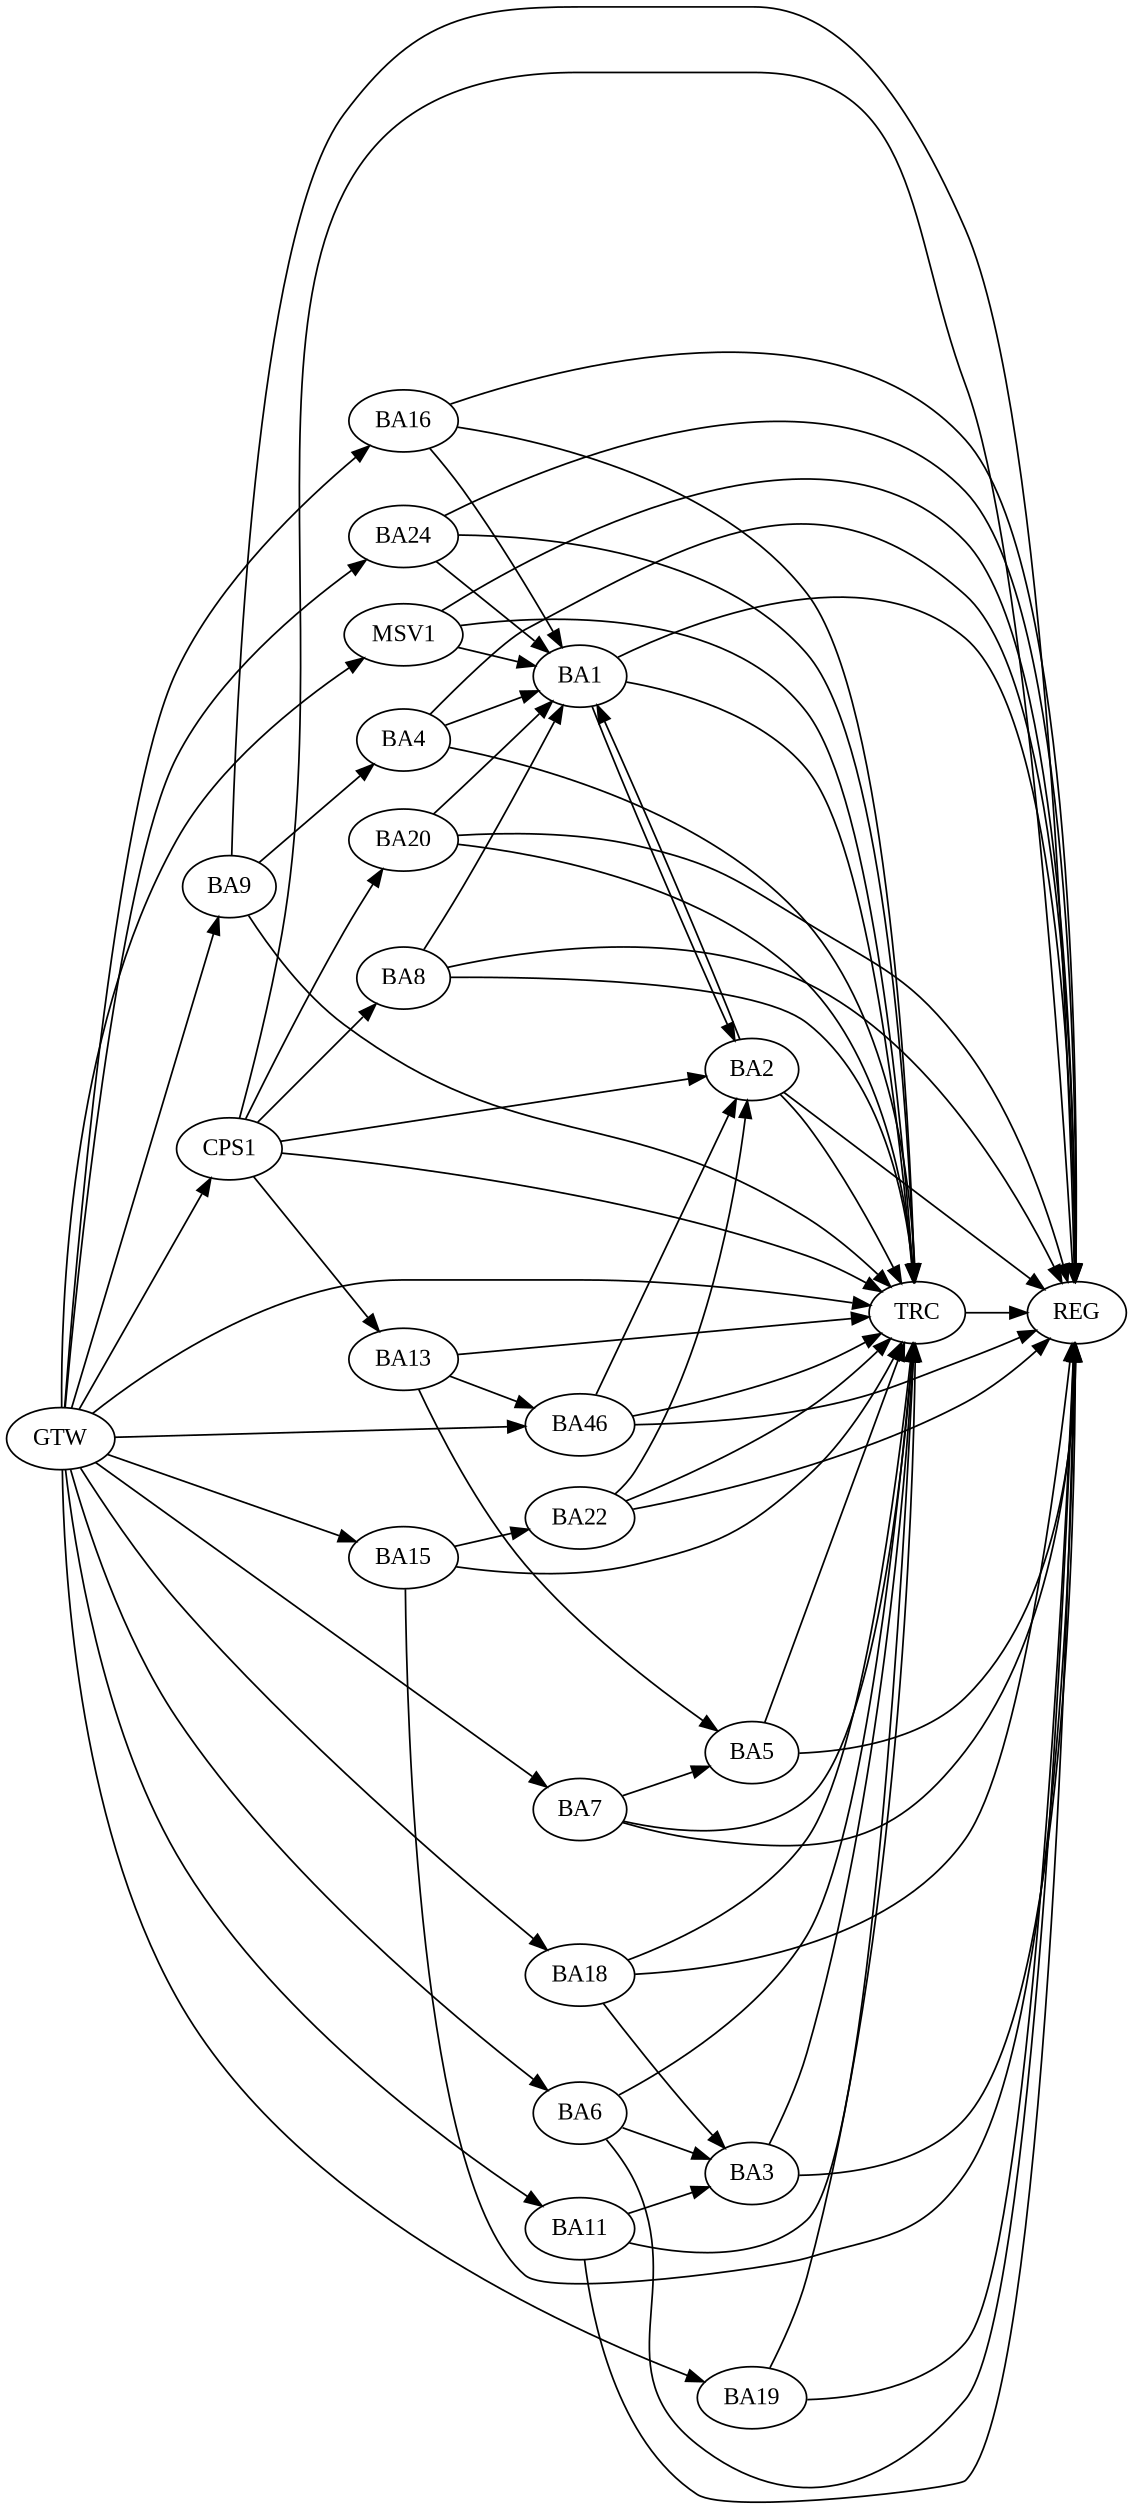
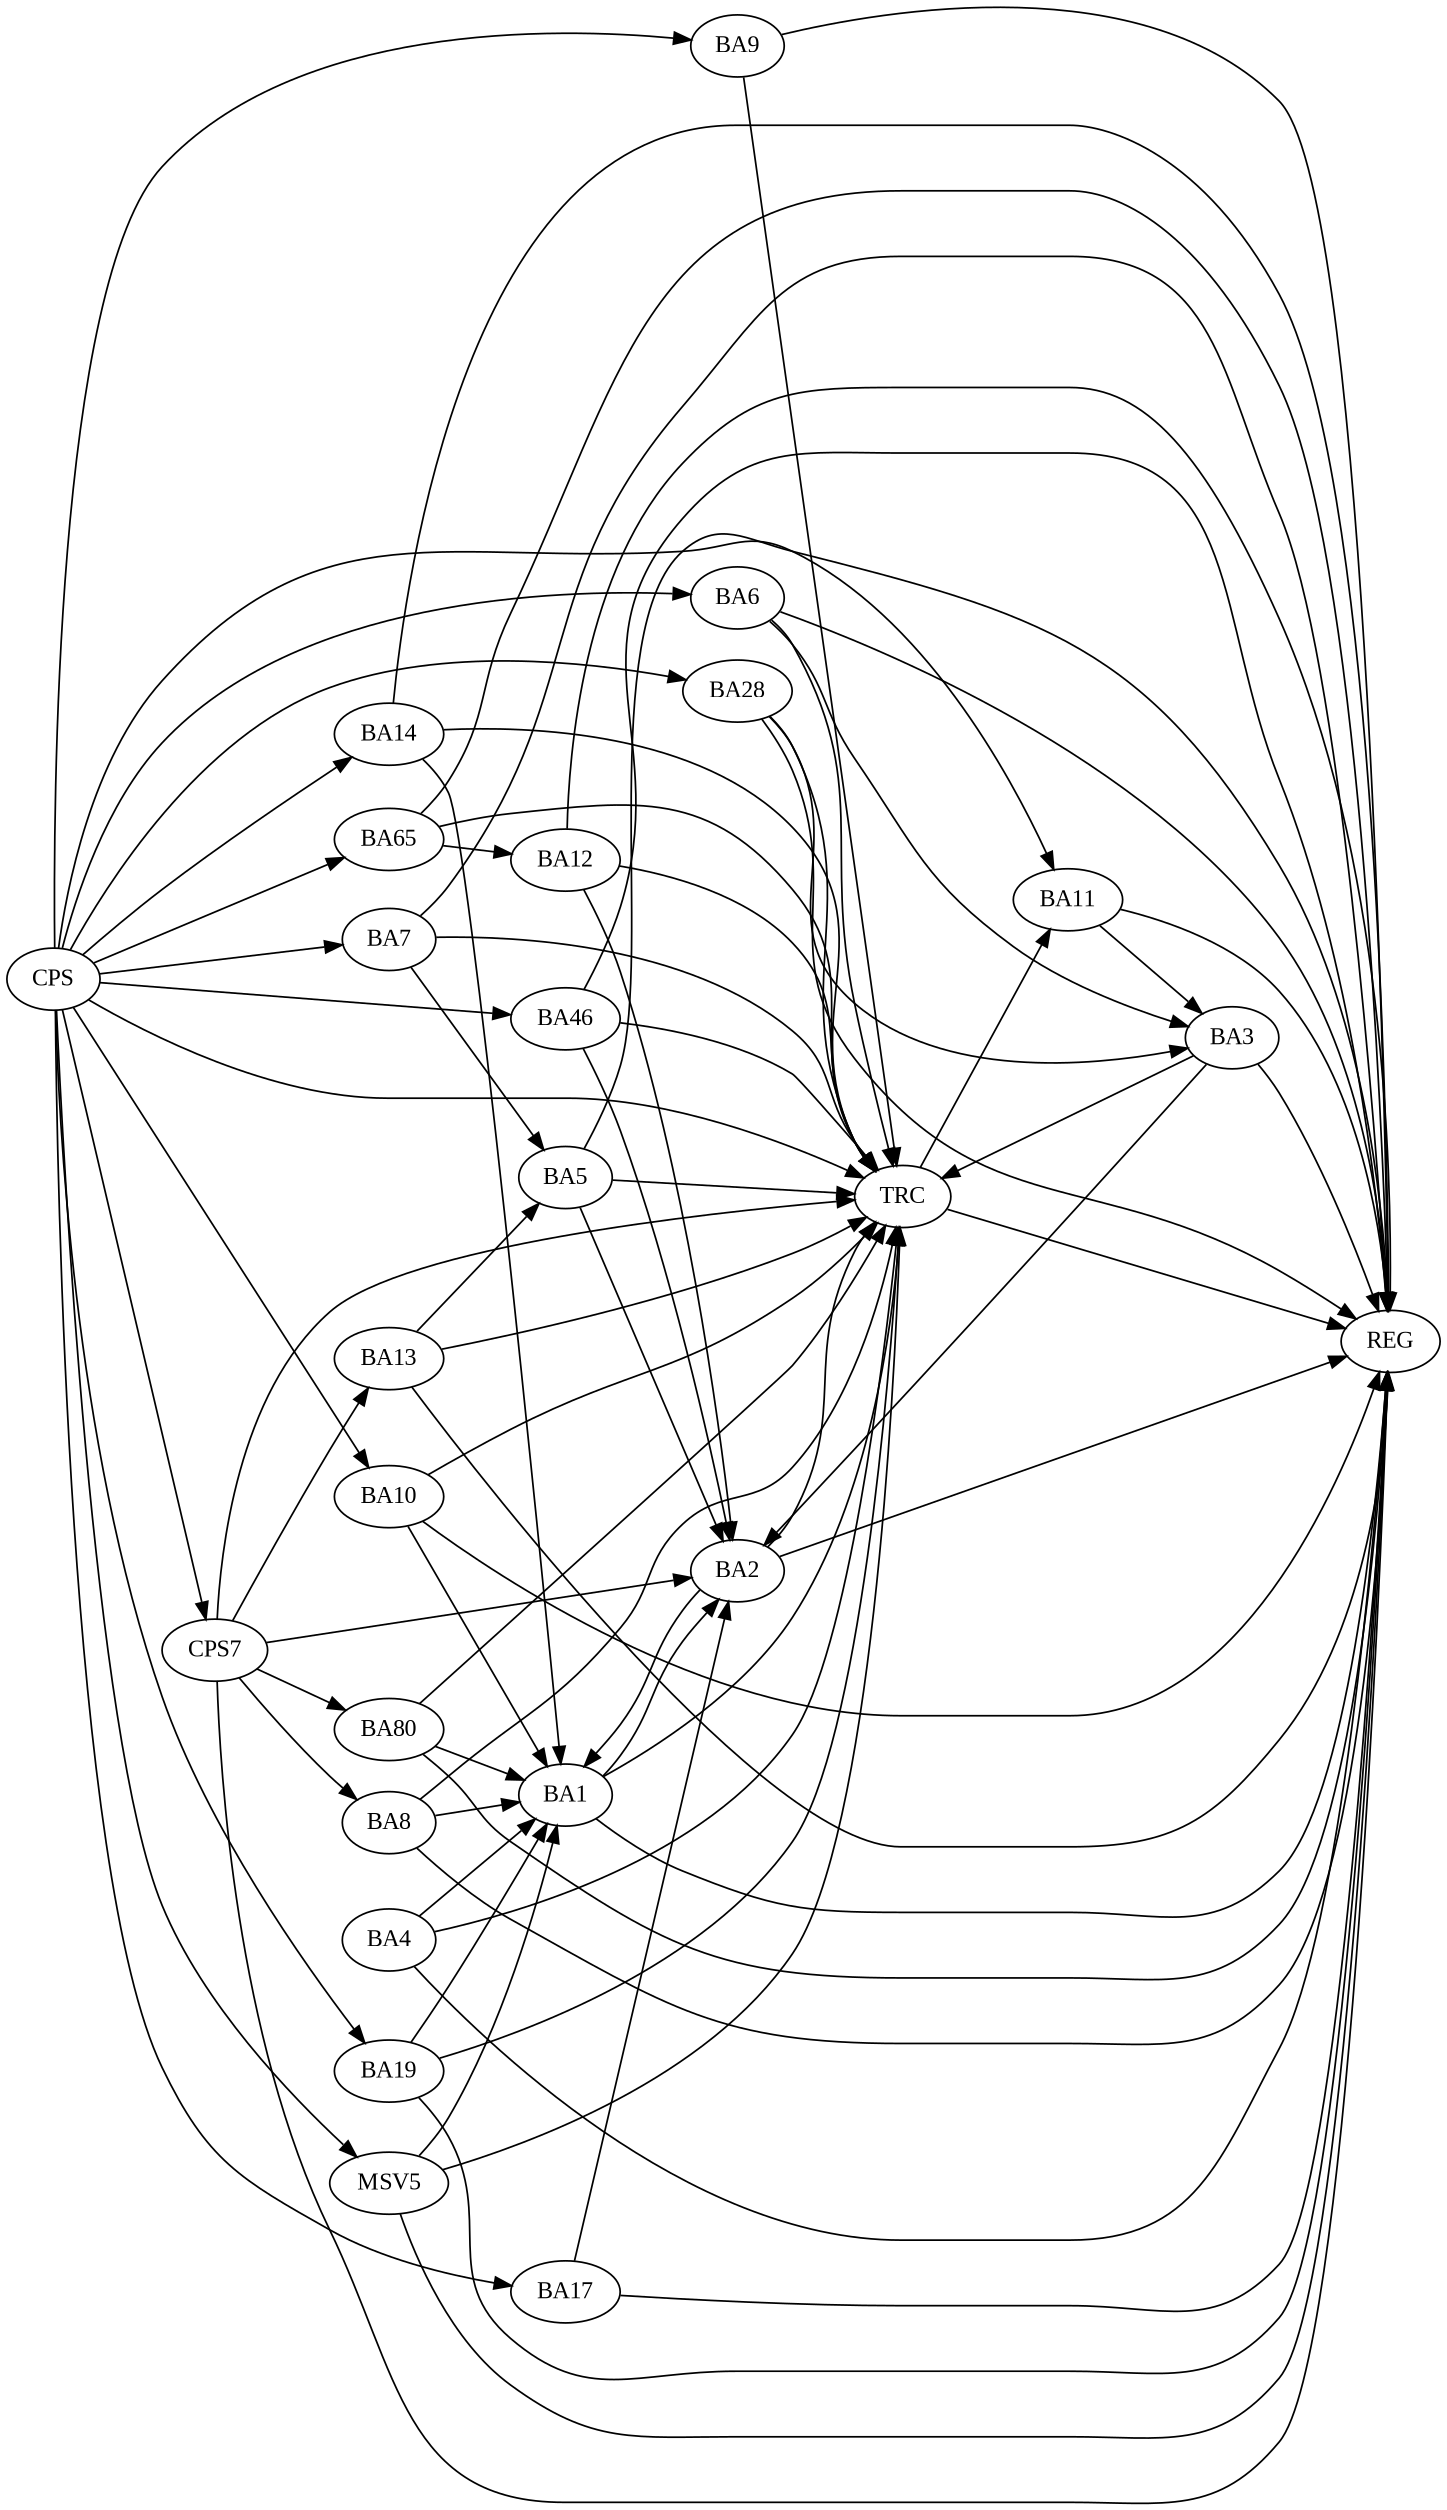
(404, 421) -> (389, 1497)
(404, 536) -> (389, 734)
(404, 635) -> (389, 2183)
(310, 819) -> none
(404, 840) -> (389, 1730)
(229, 1149) -> (215, 1650)
none -> (993, 1300)
none -> (645, 1358)
(483, 1389) -> (953, 1847)
(61, 1439) -> (53, 979)
(580, 1518) -> (566, 860)
(404, 1558) -> (389, 839)
(875, 1888) -> (975, 1067)
none -> (477, 1942)
(580, 1975) -> (737, 691)
none -> (566, 2292)
